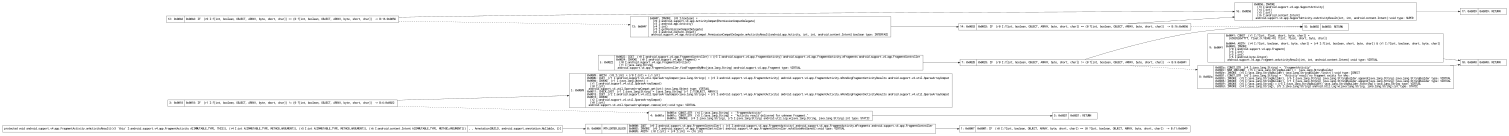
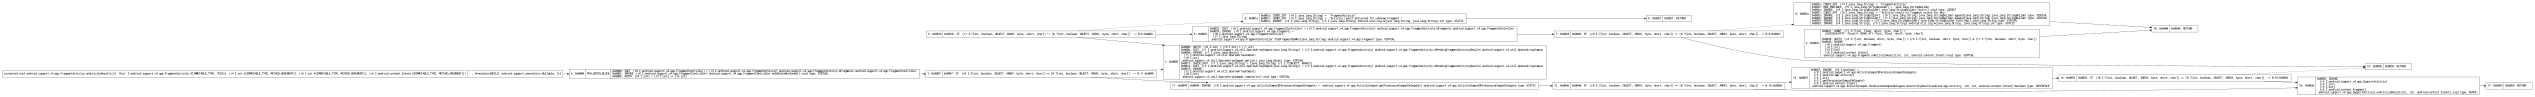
(1277, 15) -> (2342, 90)
none -> (1173, 34)
(1247, 57) -> (1845, 53)
none -> (1145, 70)
none -> (1355, 86)
